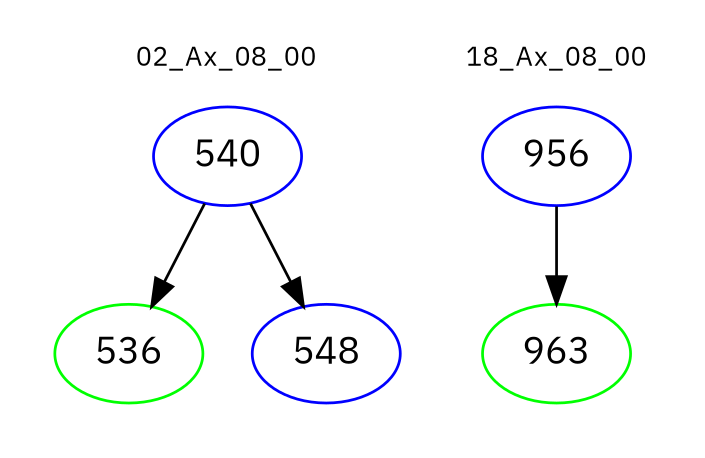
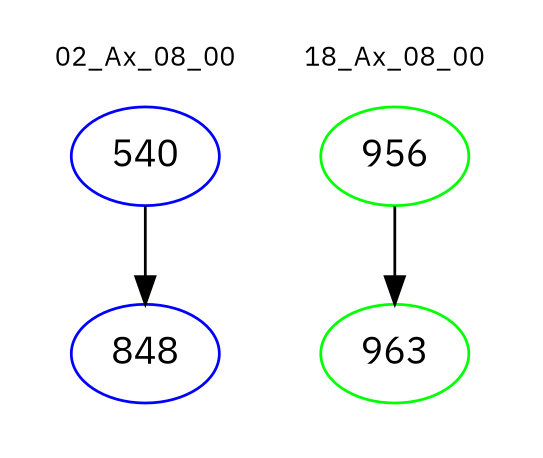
(557, 156) -> (395, 156)
(129, 354) -> none
(326, 354) -> (145, 354)
